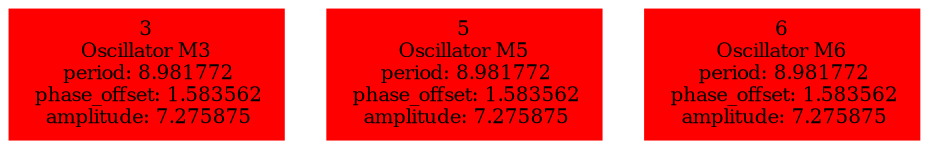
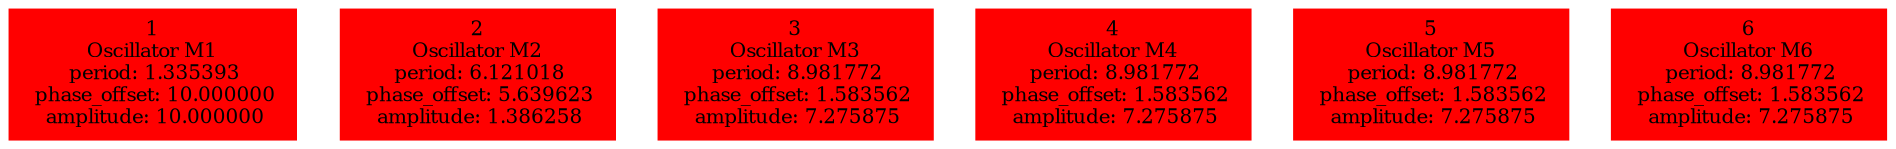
none -> (153, 75)
none -> (478, 75)
none -> (1113, 75)
